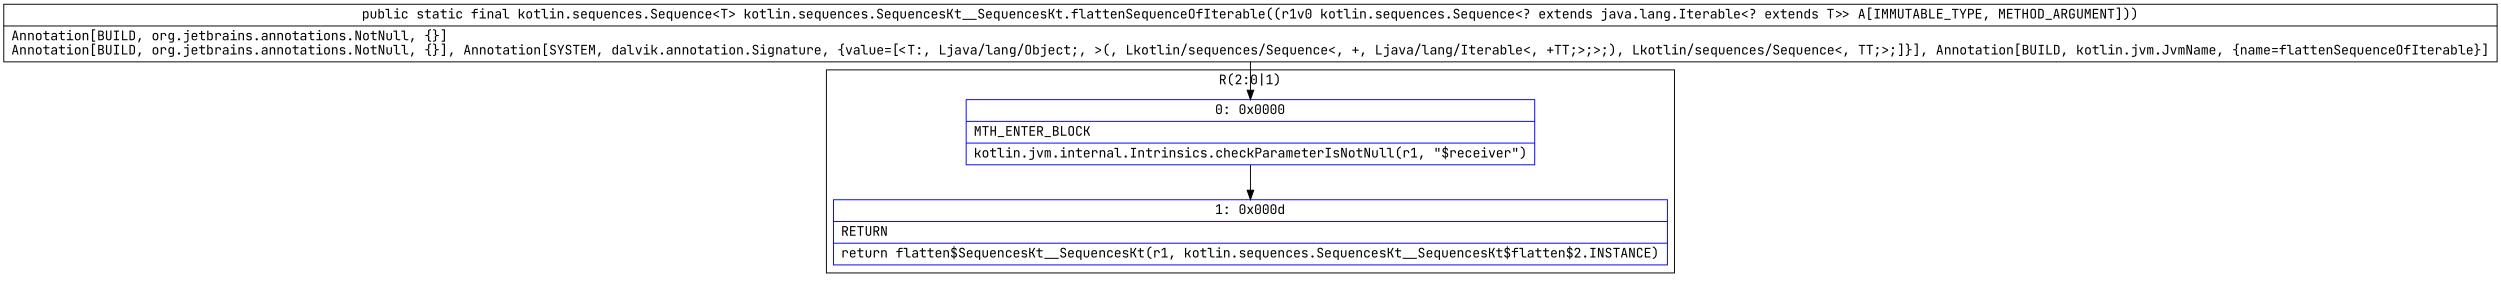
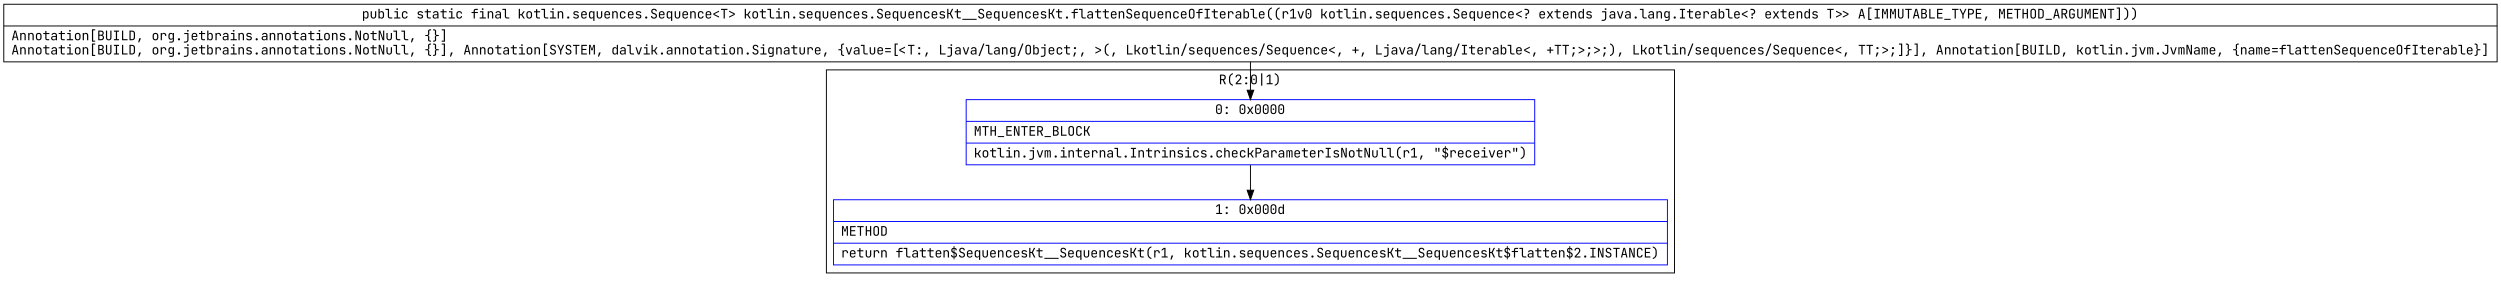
(865, 232) -> (865, 232)
